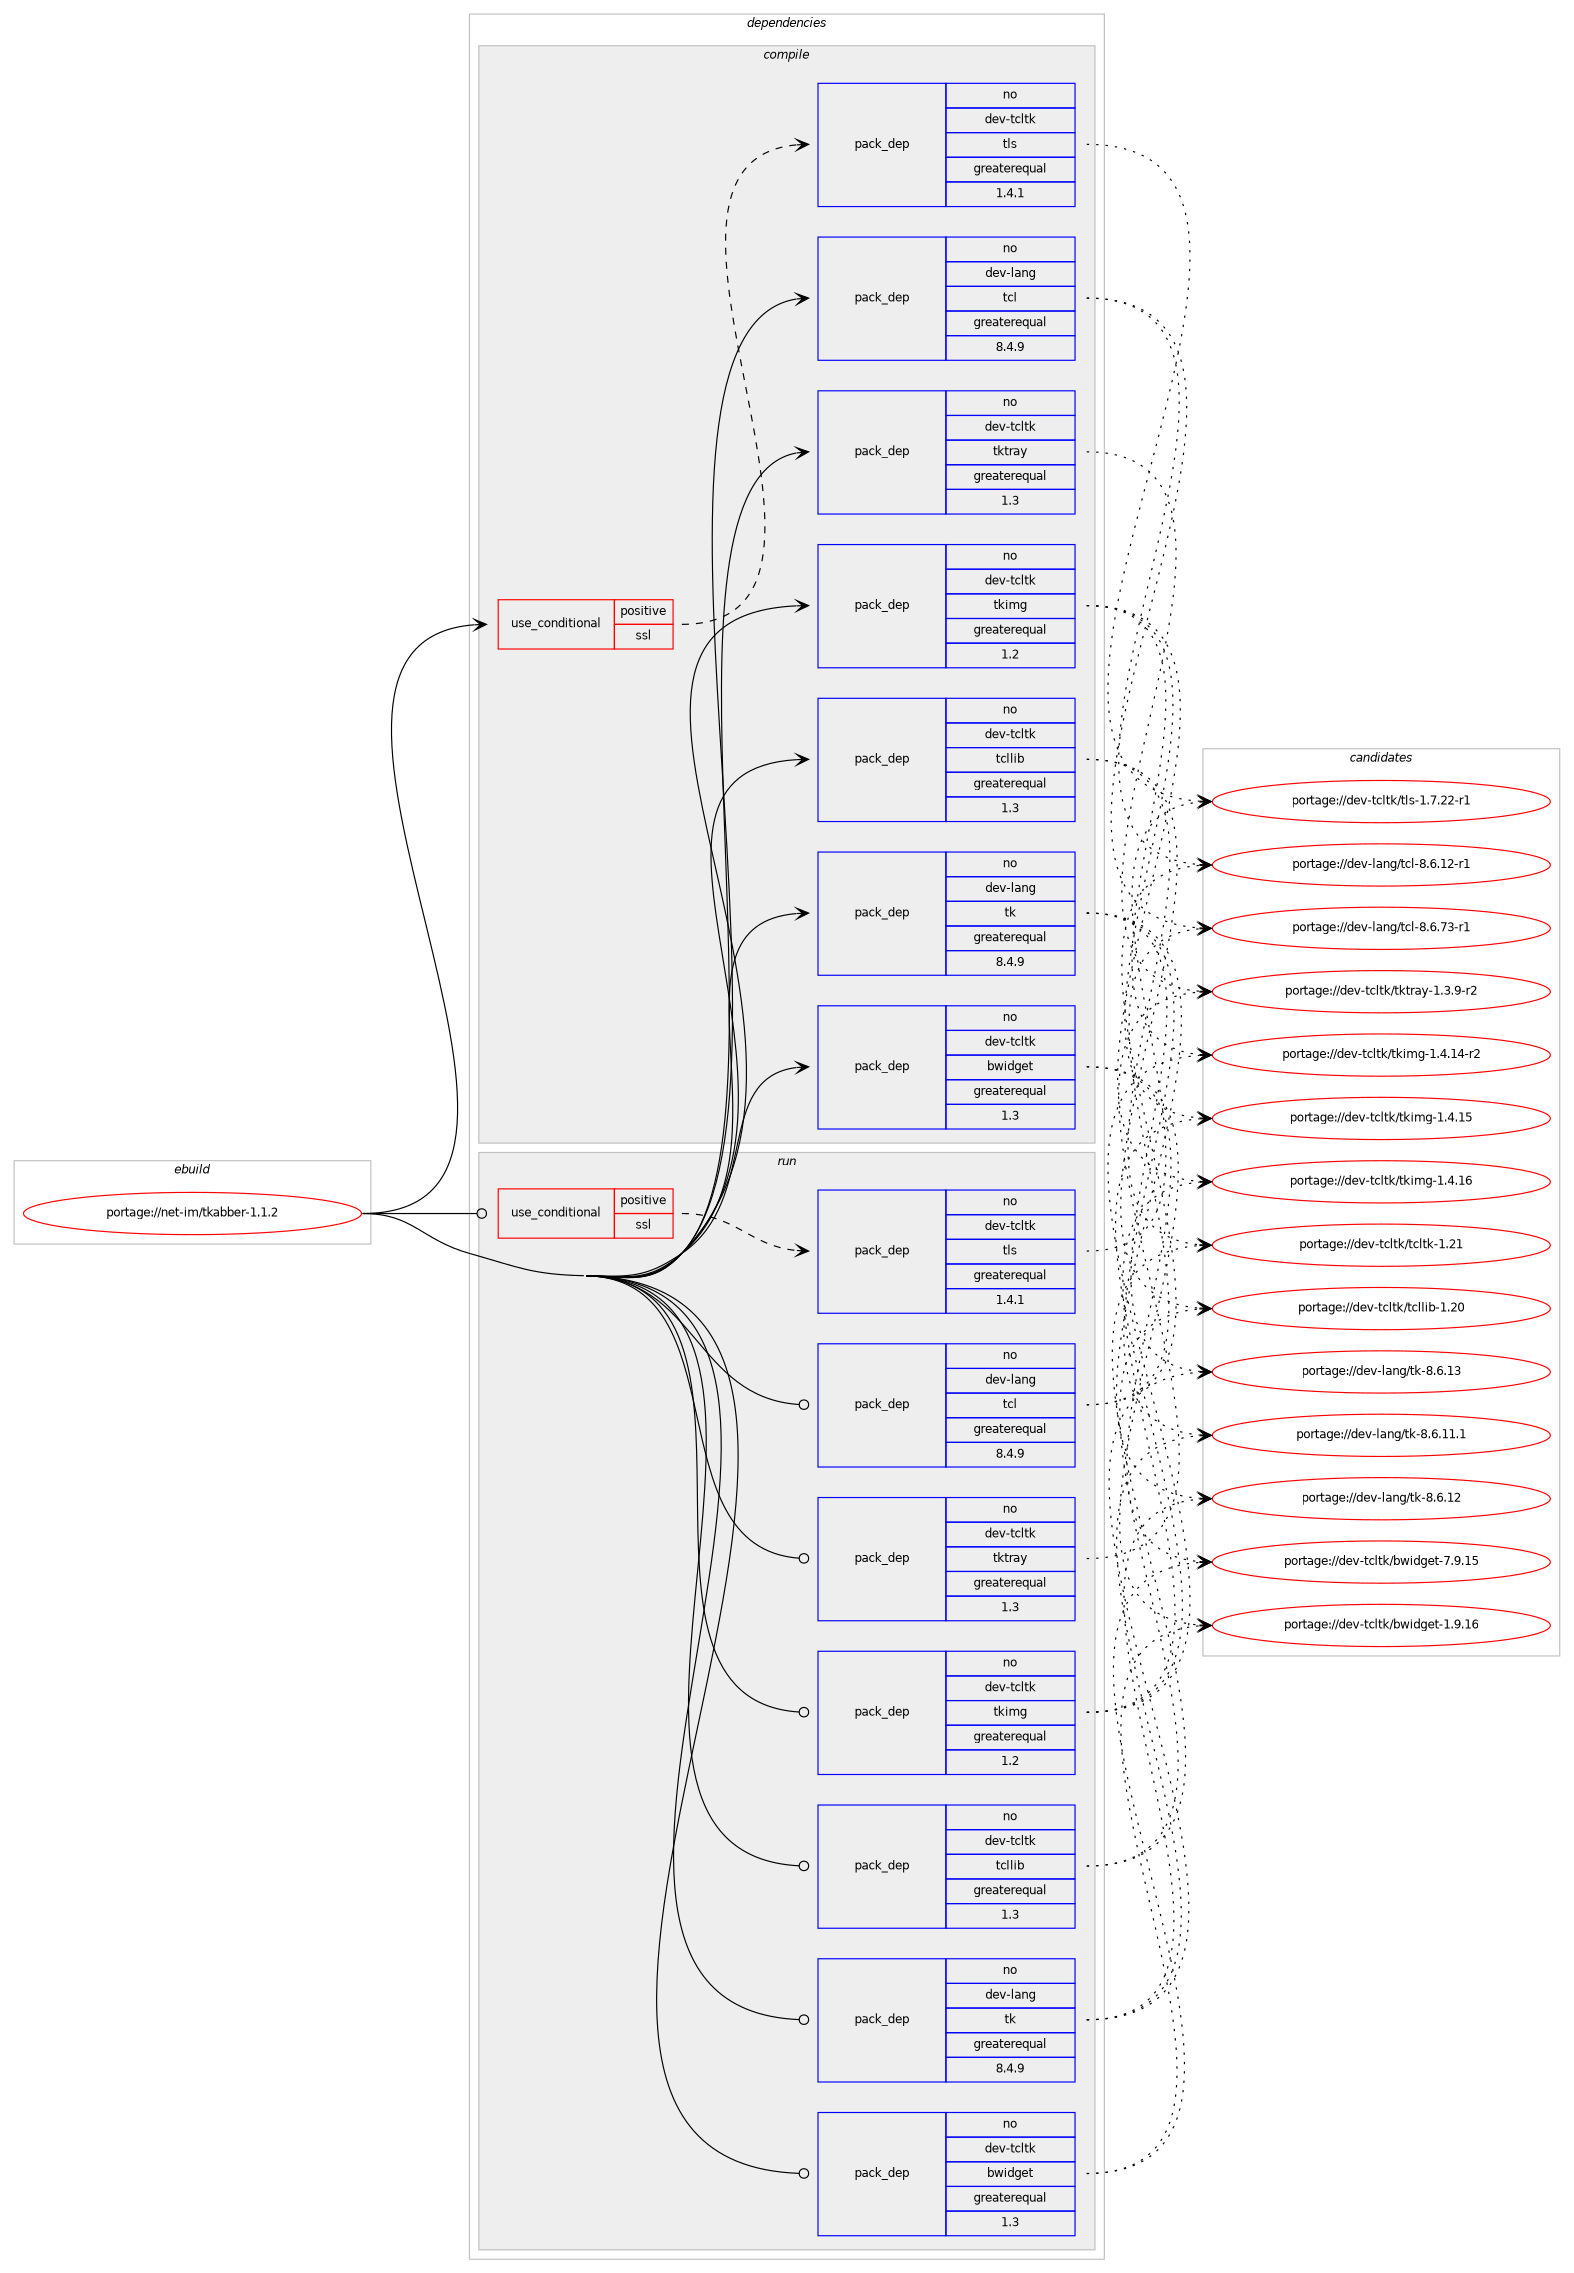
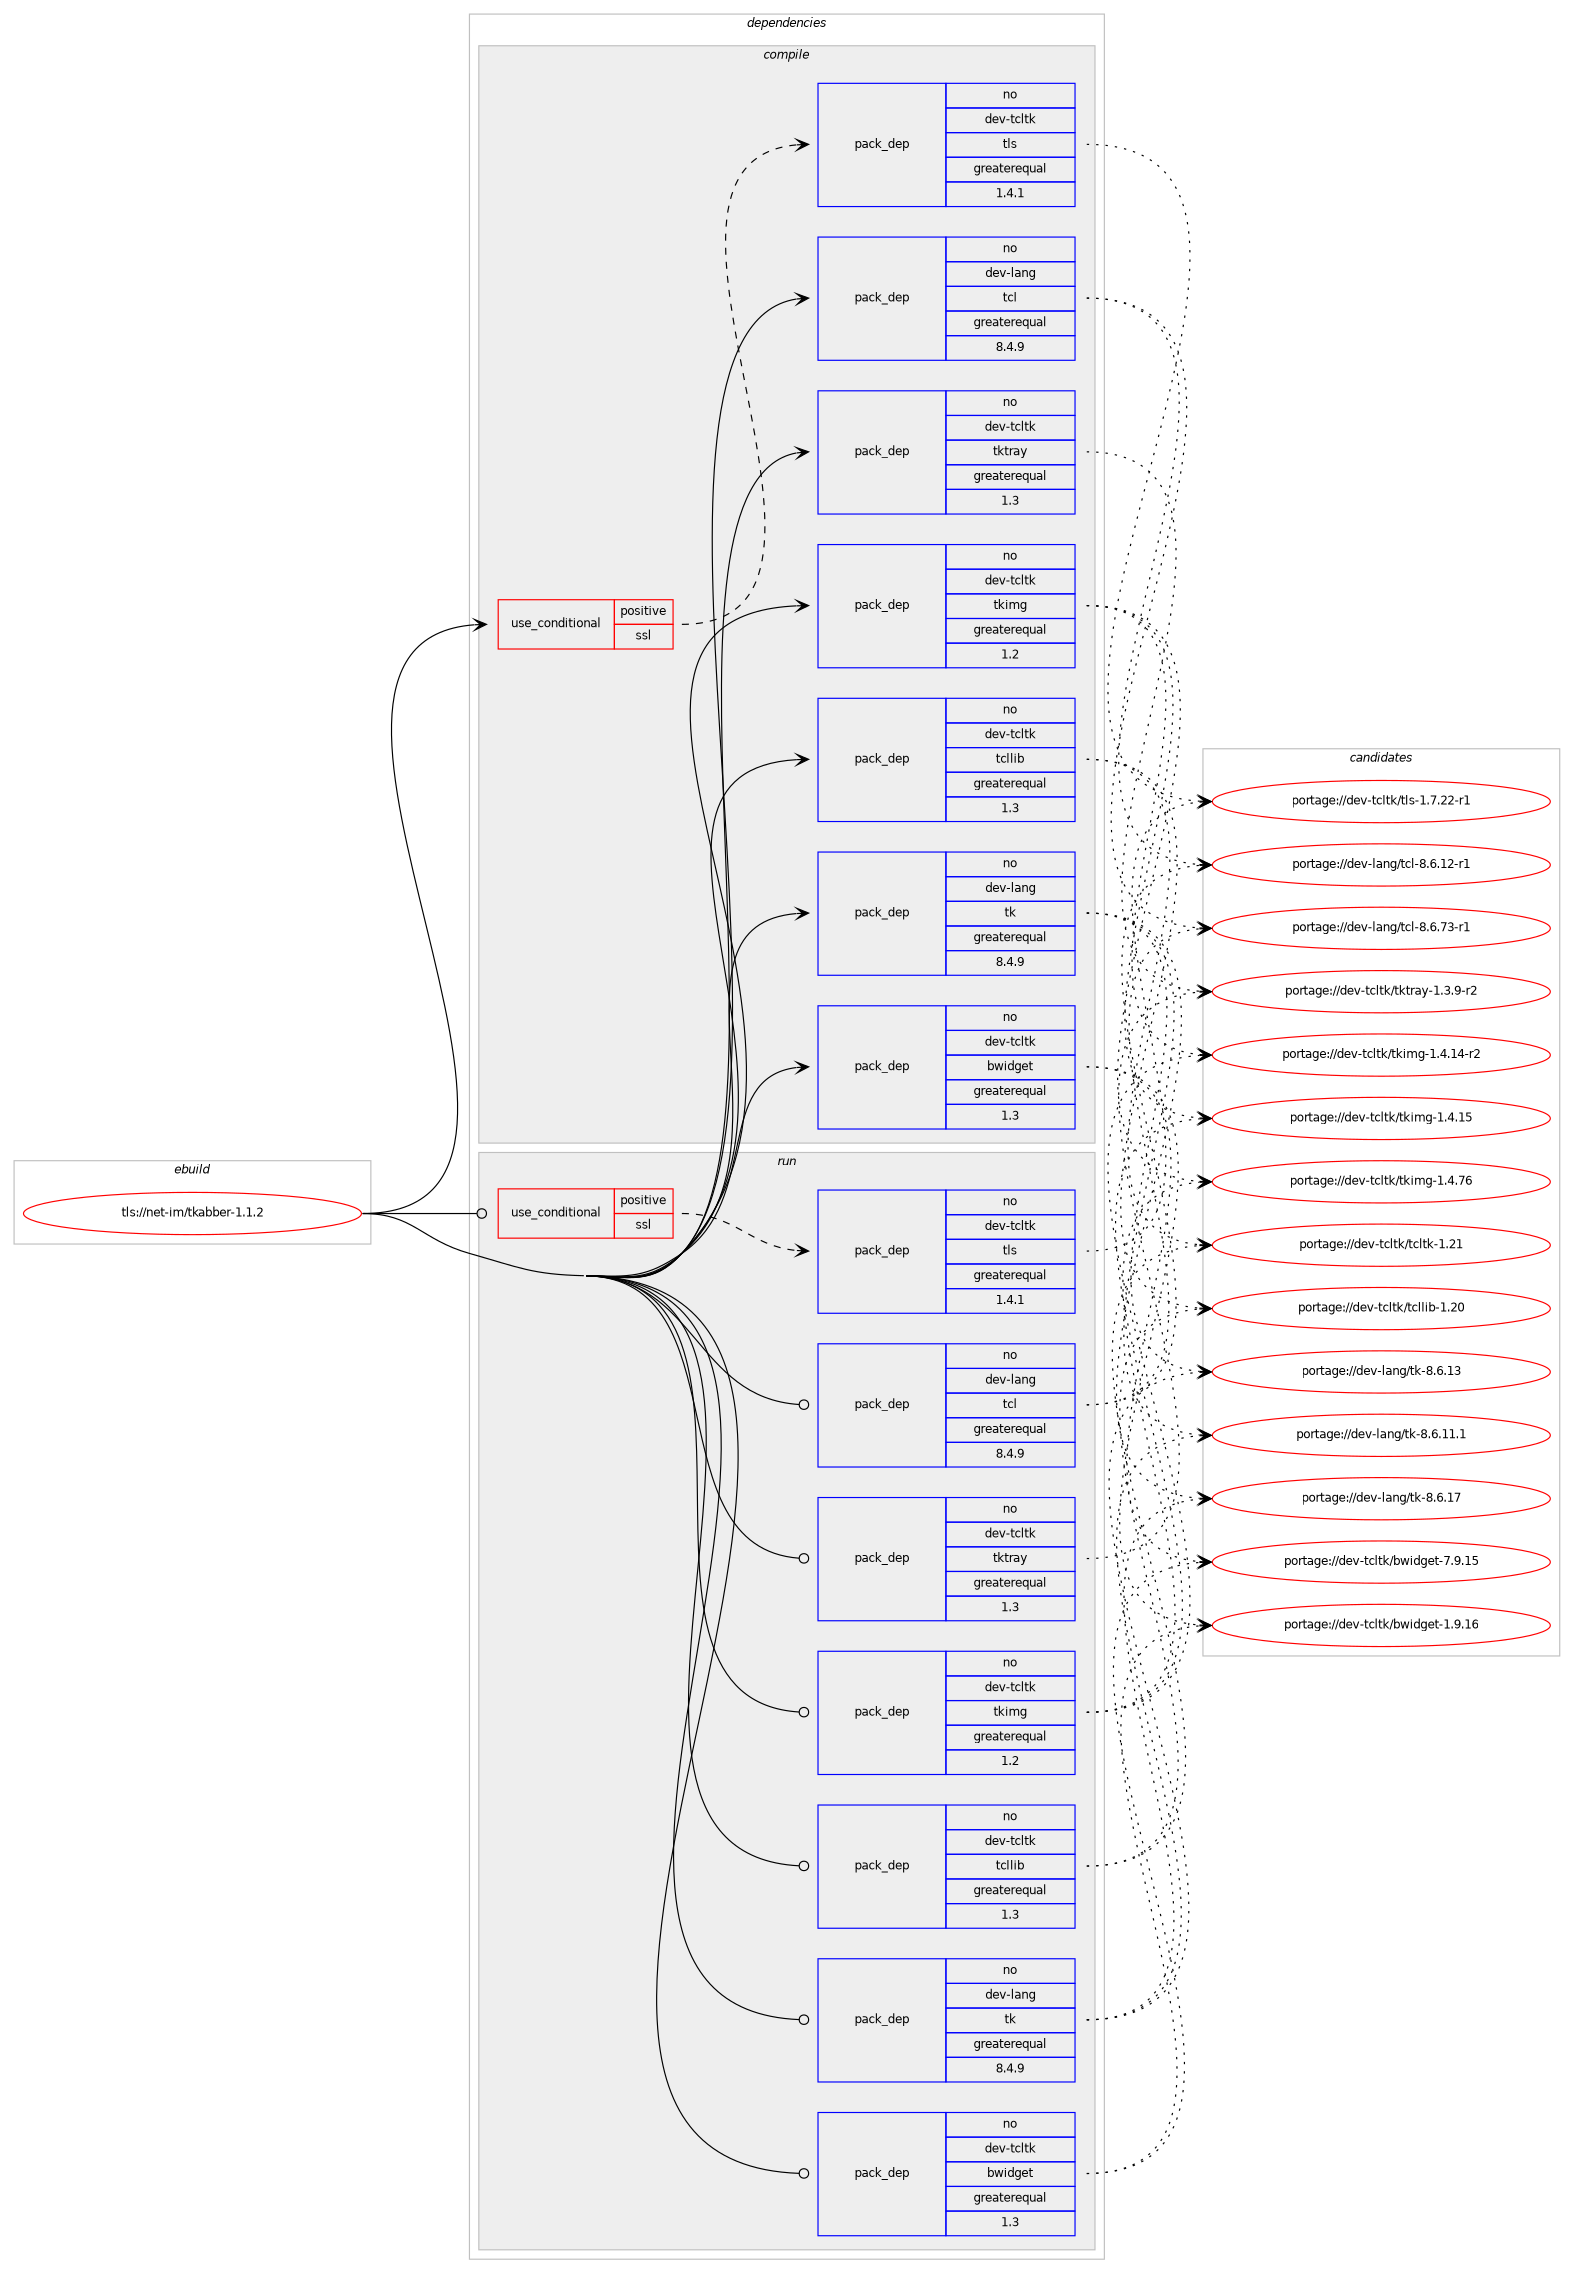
(1381, 1182) -> (1381, 1182)
(192, 1214) -> (192, 1214)
(1381, 1499) -> (1381, 1499)
